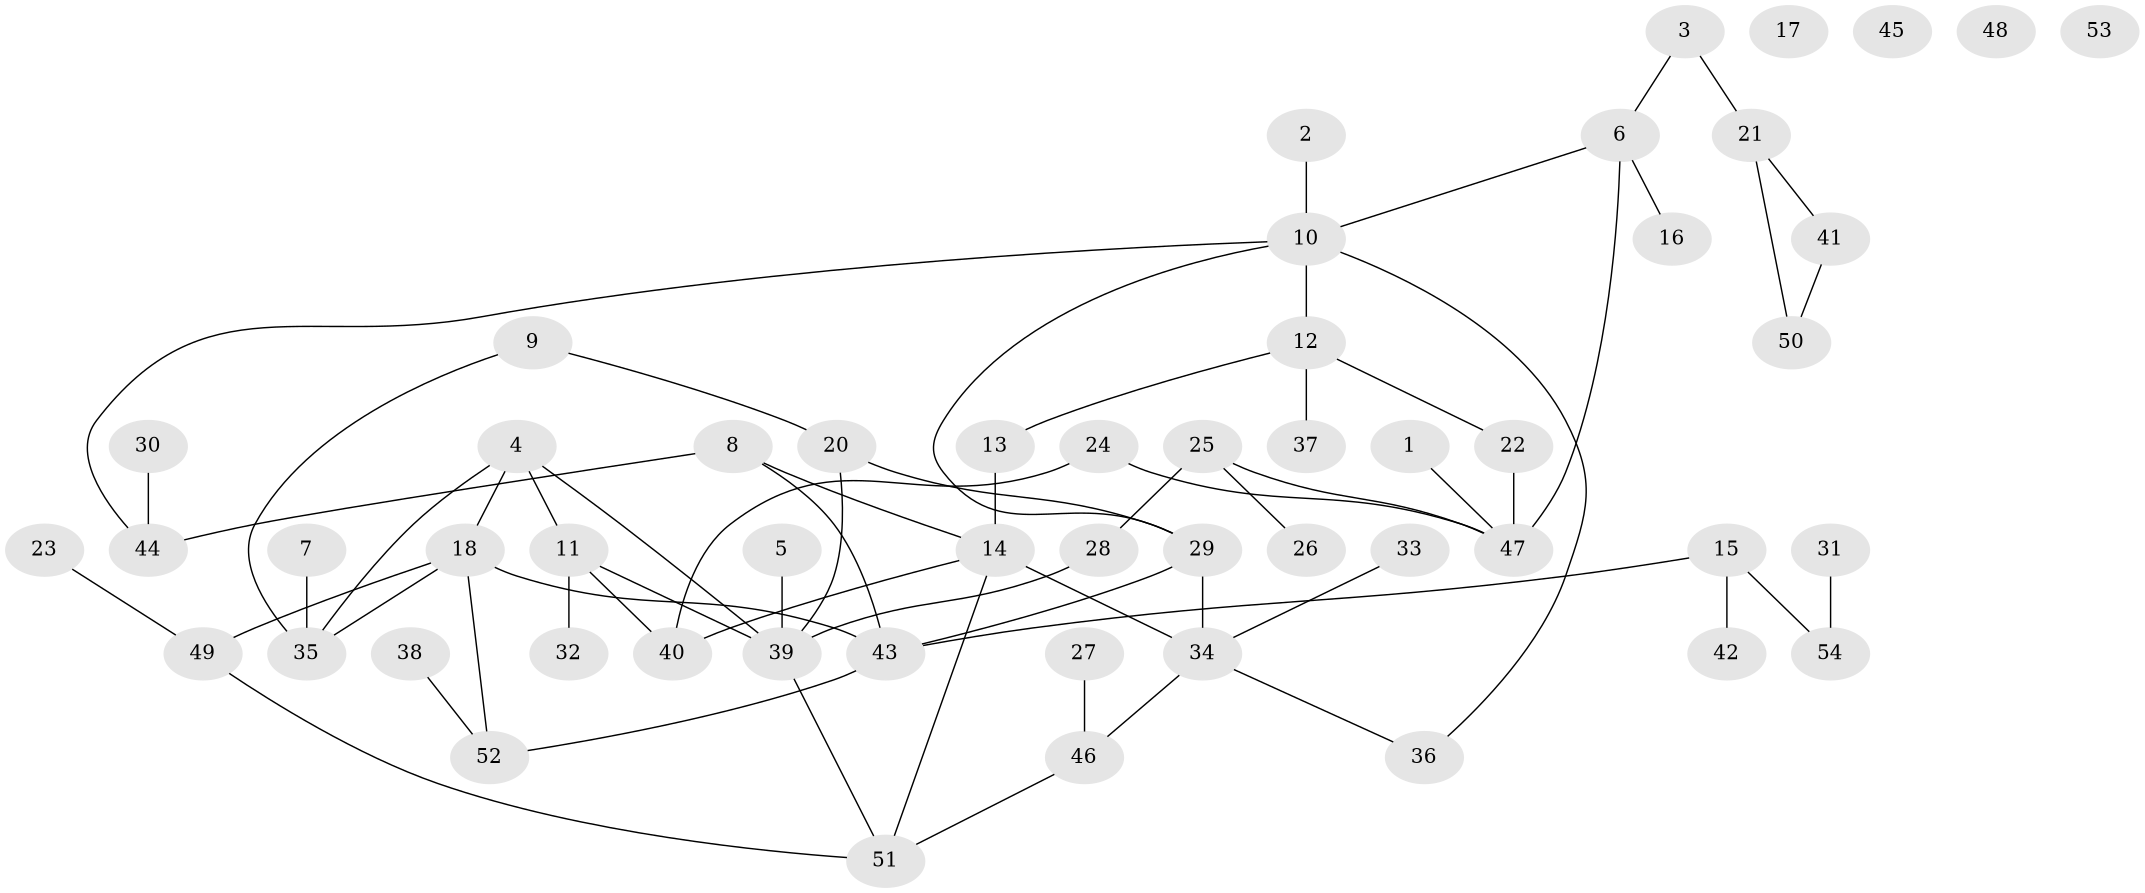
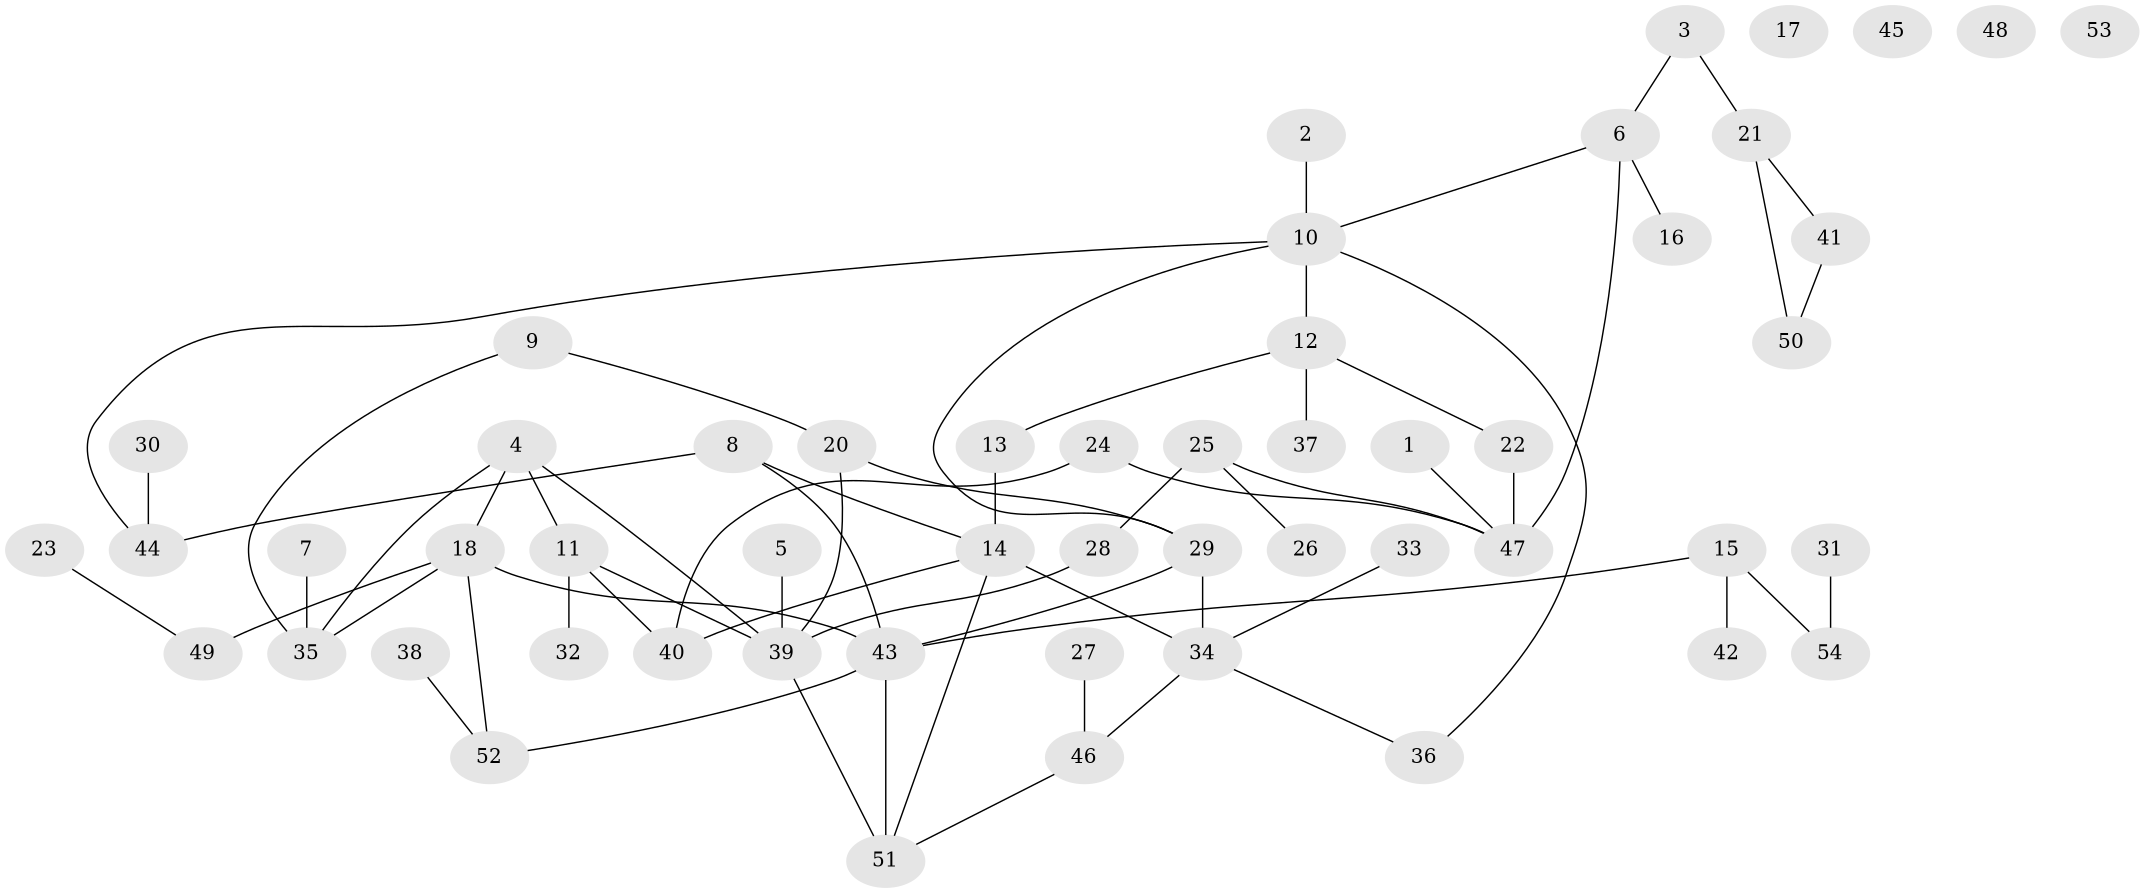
(524, 809) -> (886, 758)
